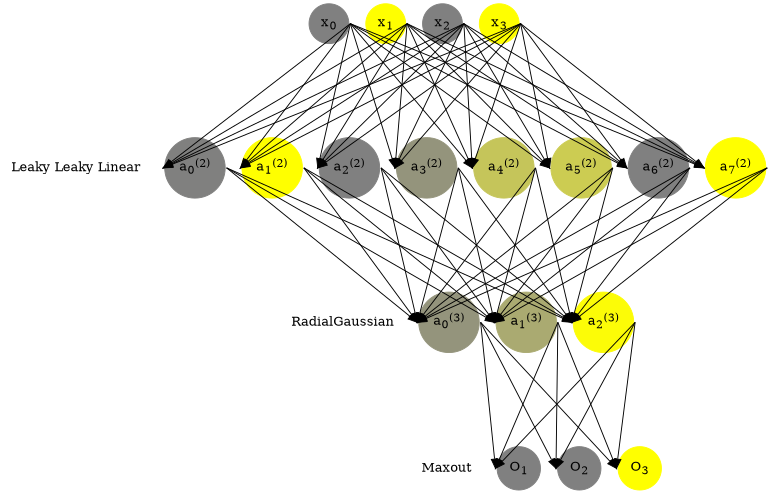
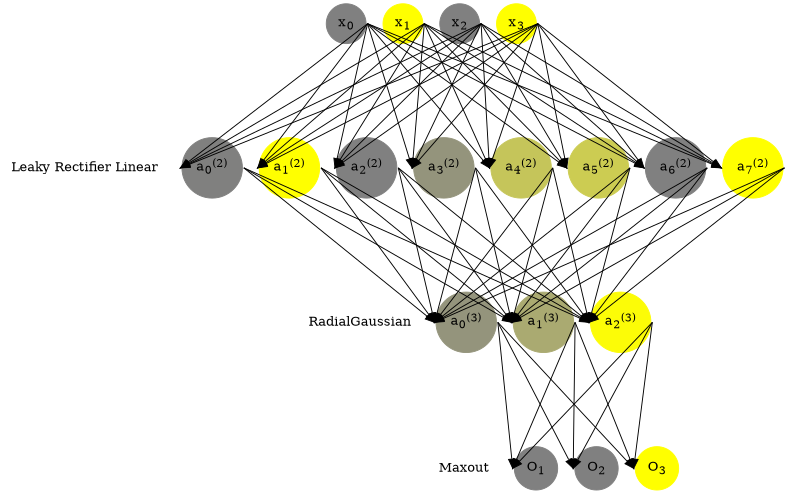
(76, 168) -> (85, 168)
